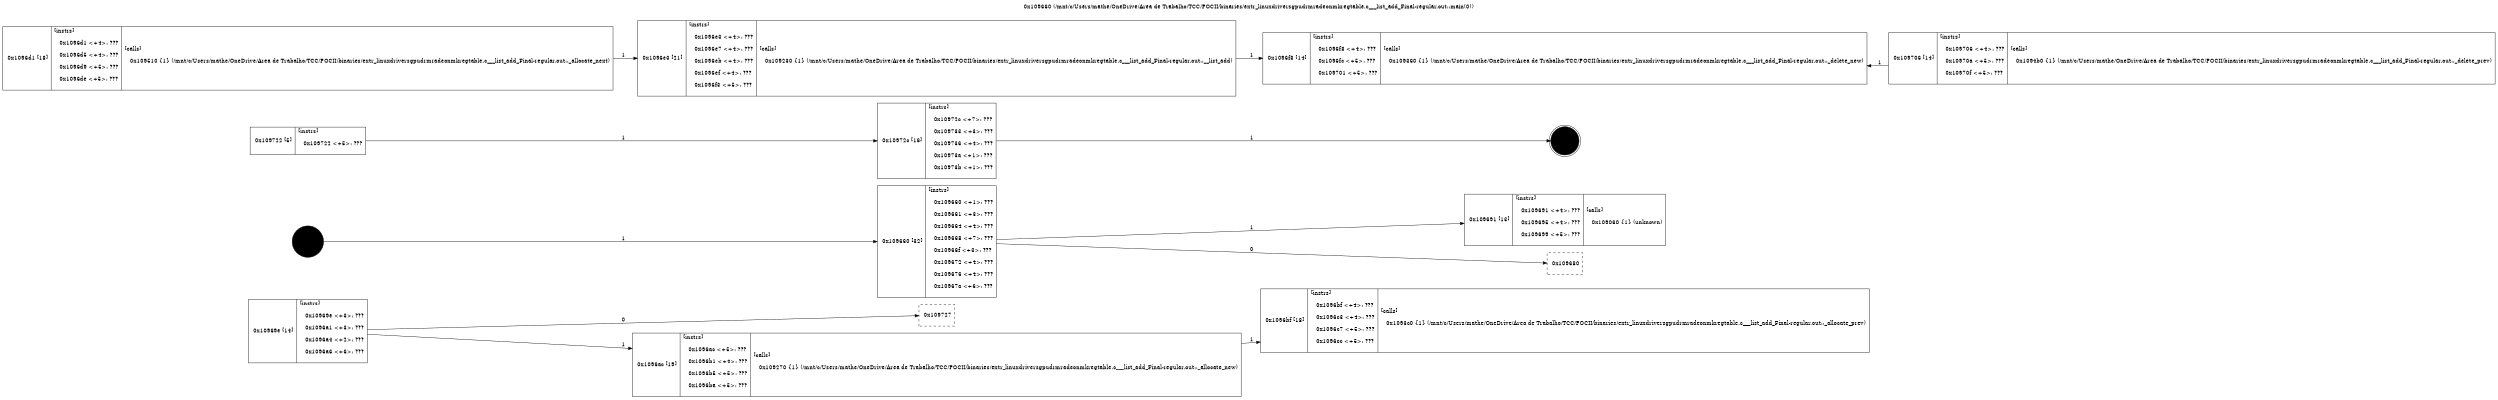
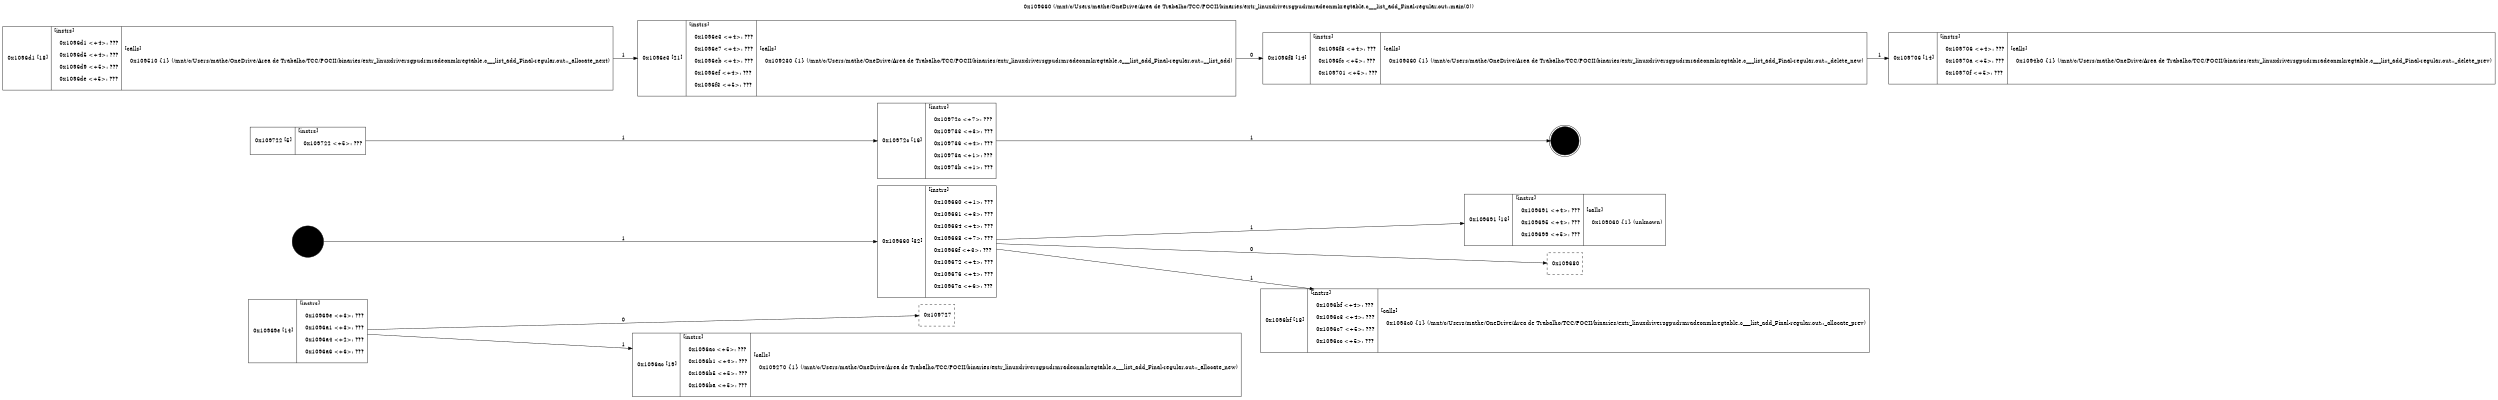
(1251, 55) -> (1251, 55)
(1880, 66) -> (1876, 58)
(1249, 343) -> (1153, 269)
